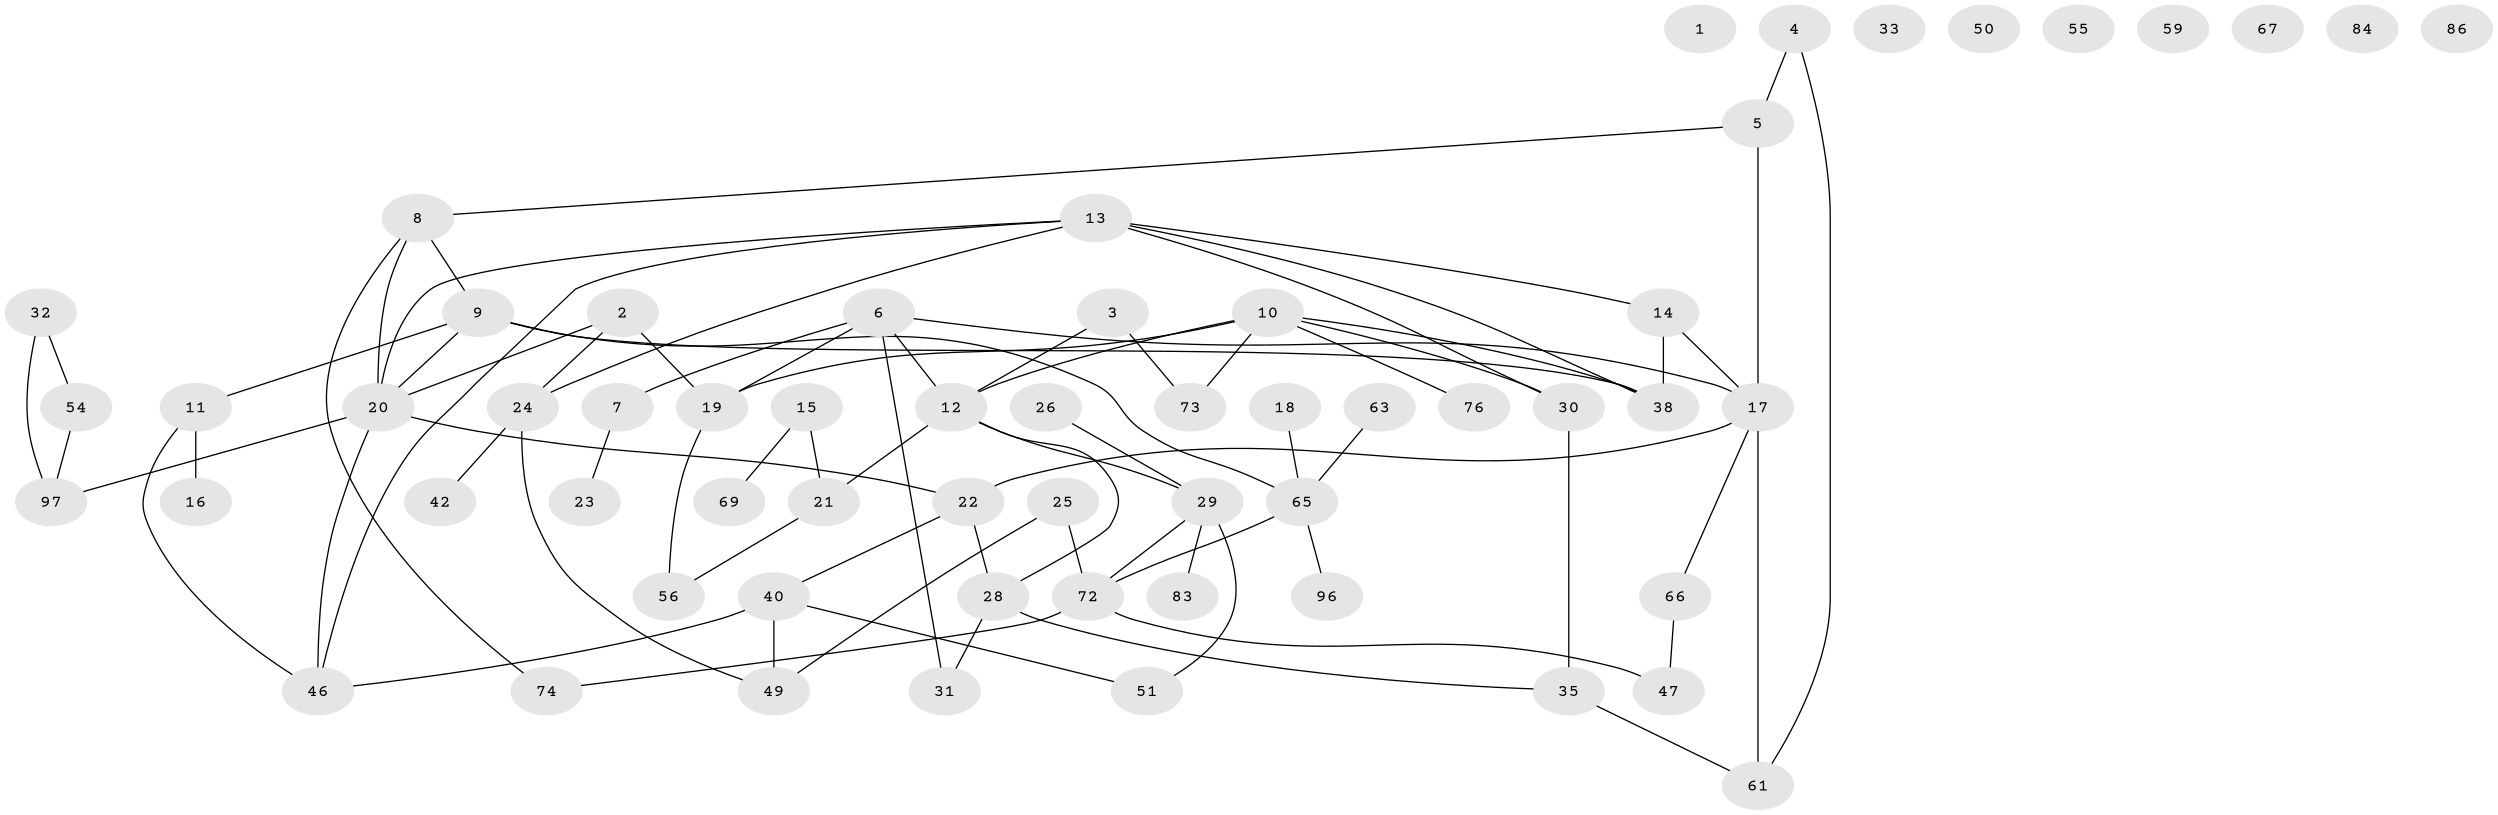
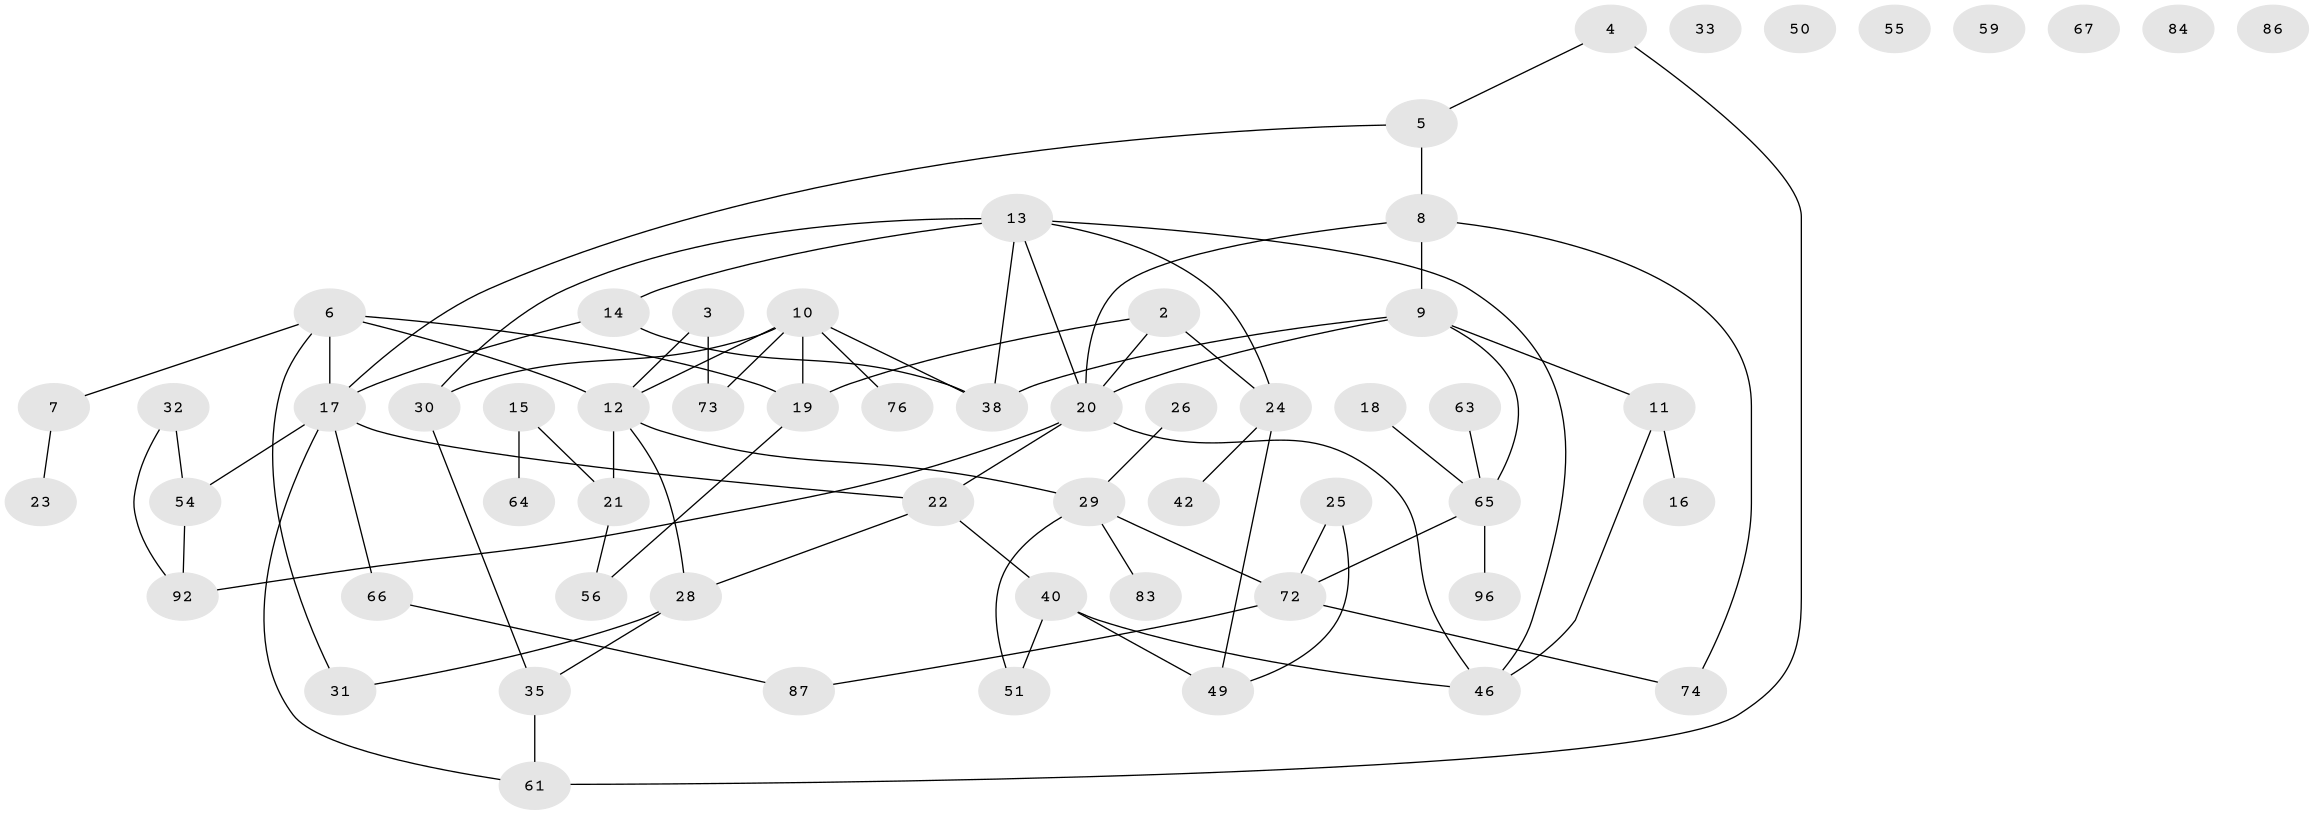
(1700, 29) -> none
none -> (257, 455)
(51, 502) -> (183, 597)
(729, 502) -> (519, 502)
(1669, 691) -> (799, 691)
